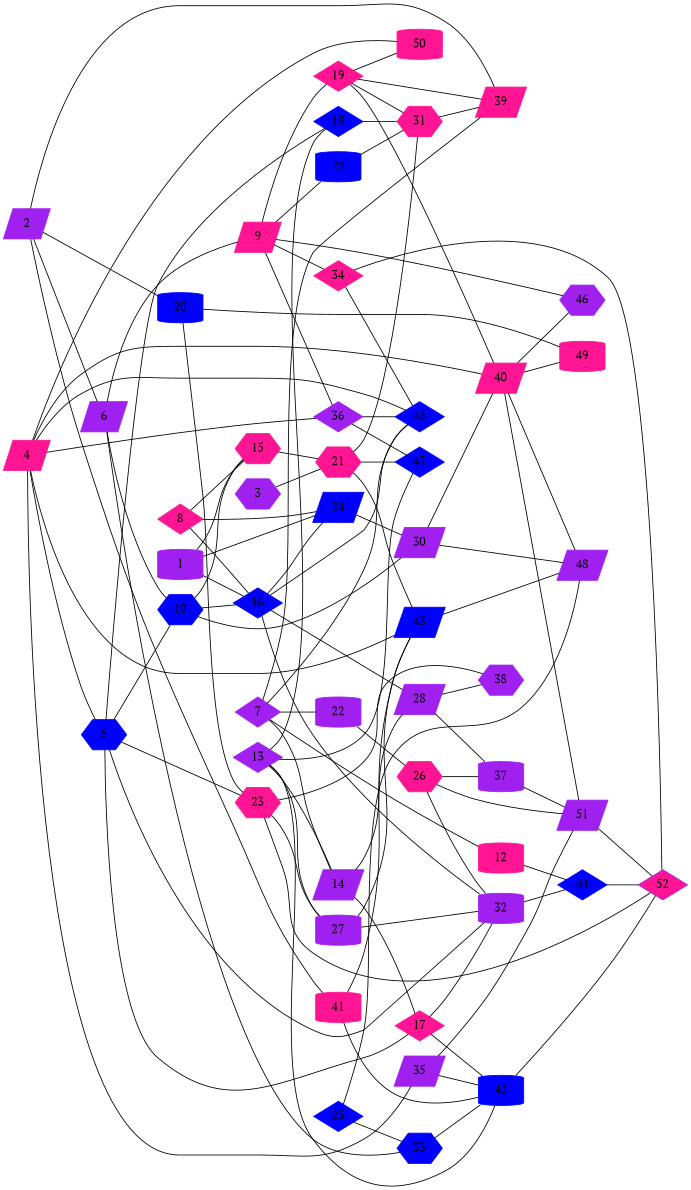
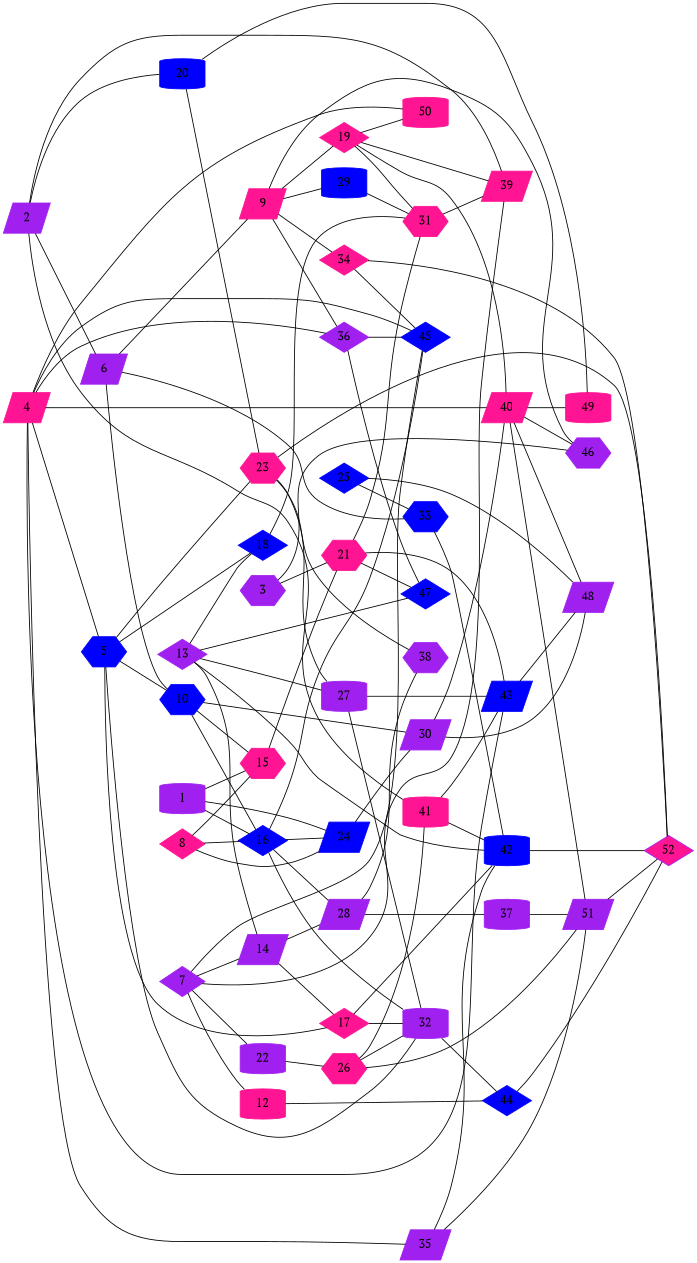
none -> (364, 441)
(460, 777) -> (410, 936)
